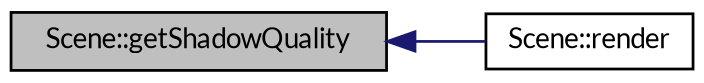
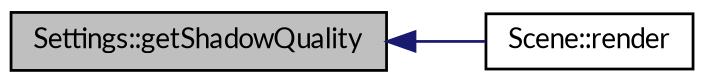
(199, 41) -> (199, 41)
